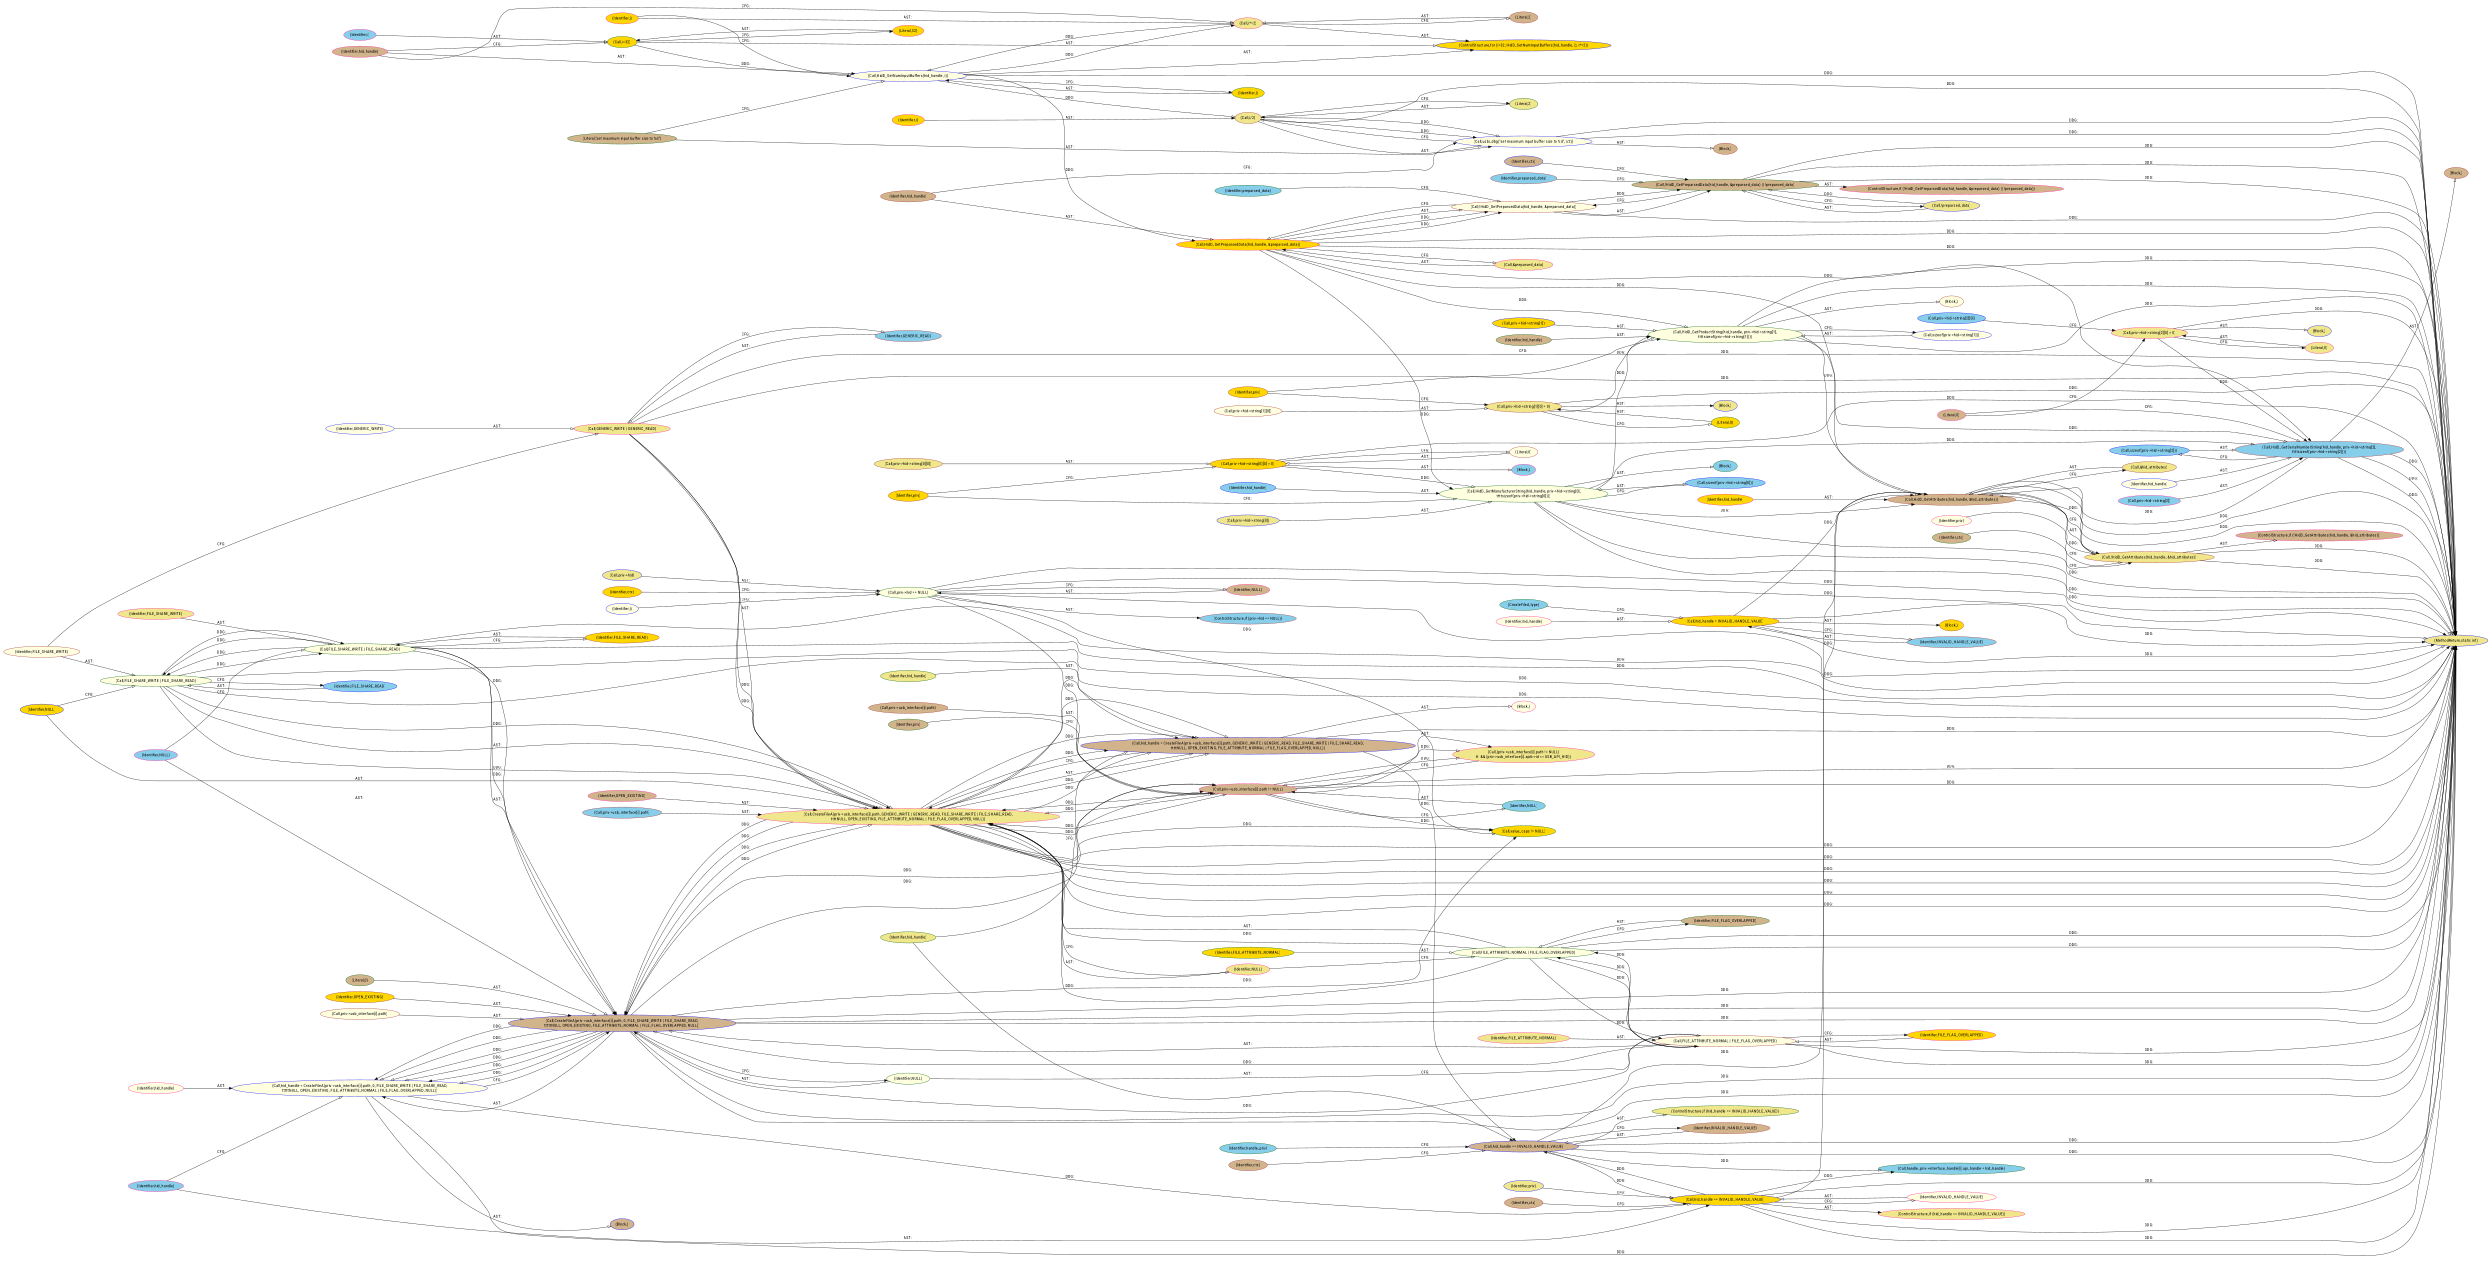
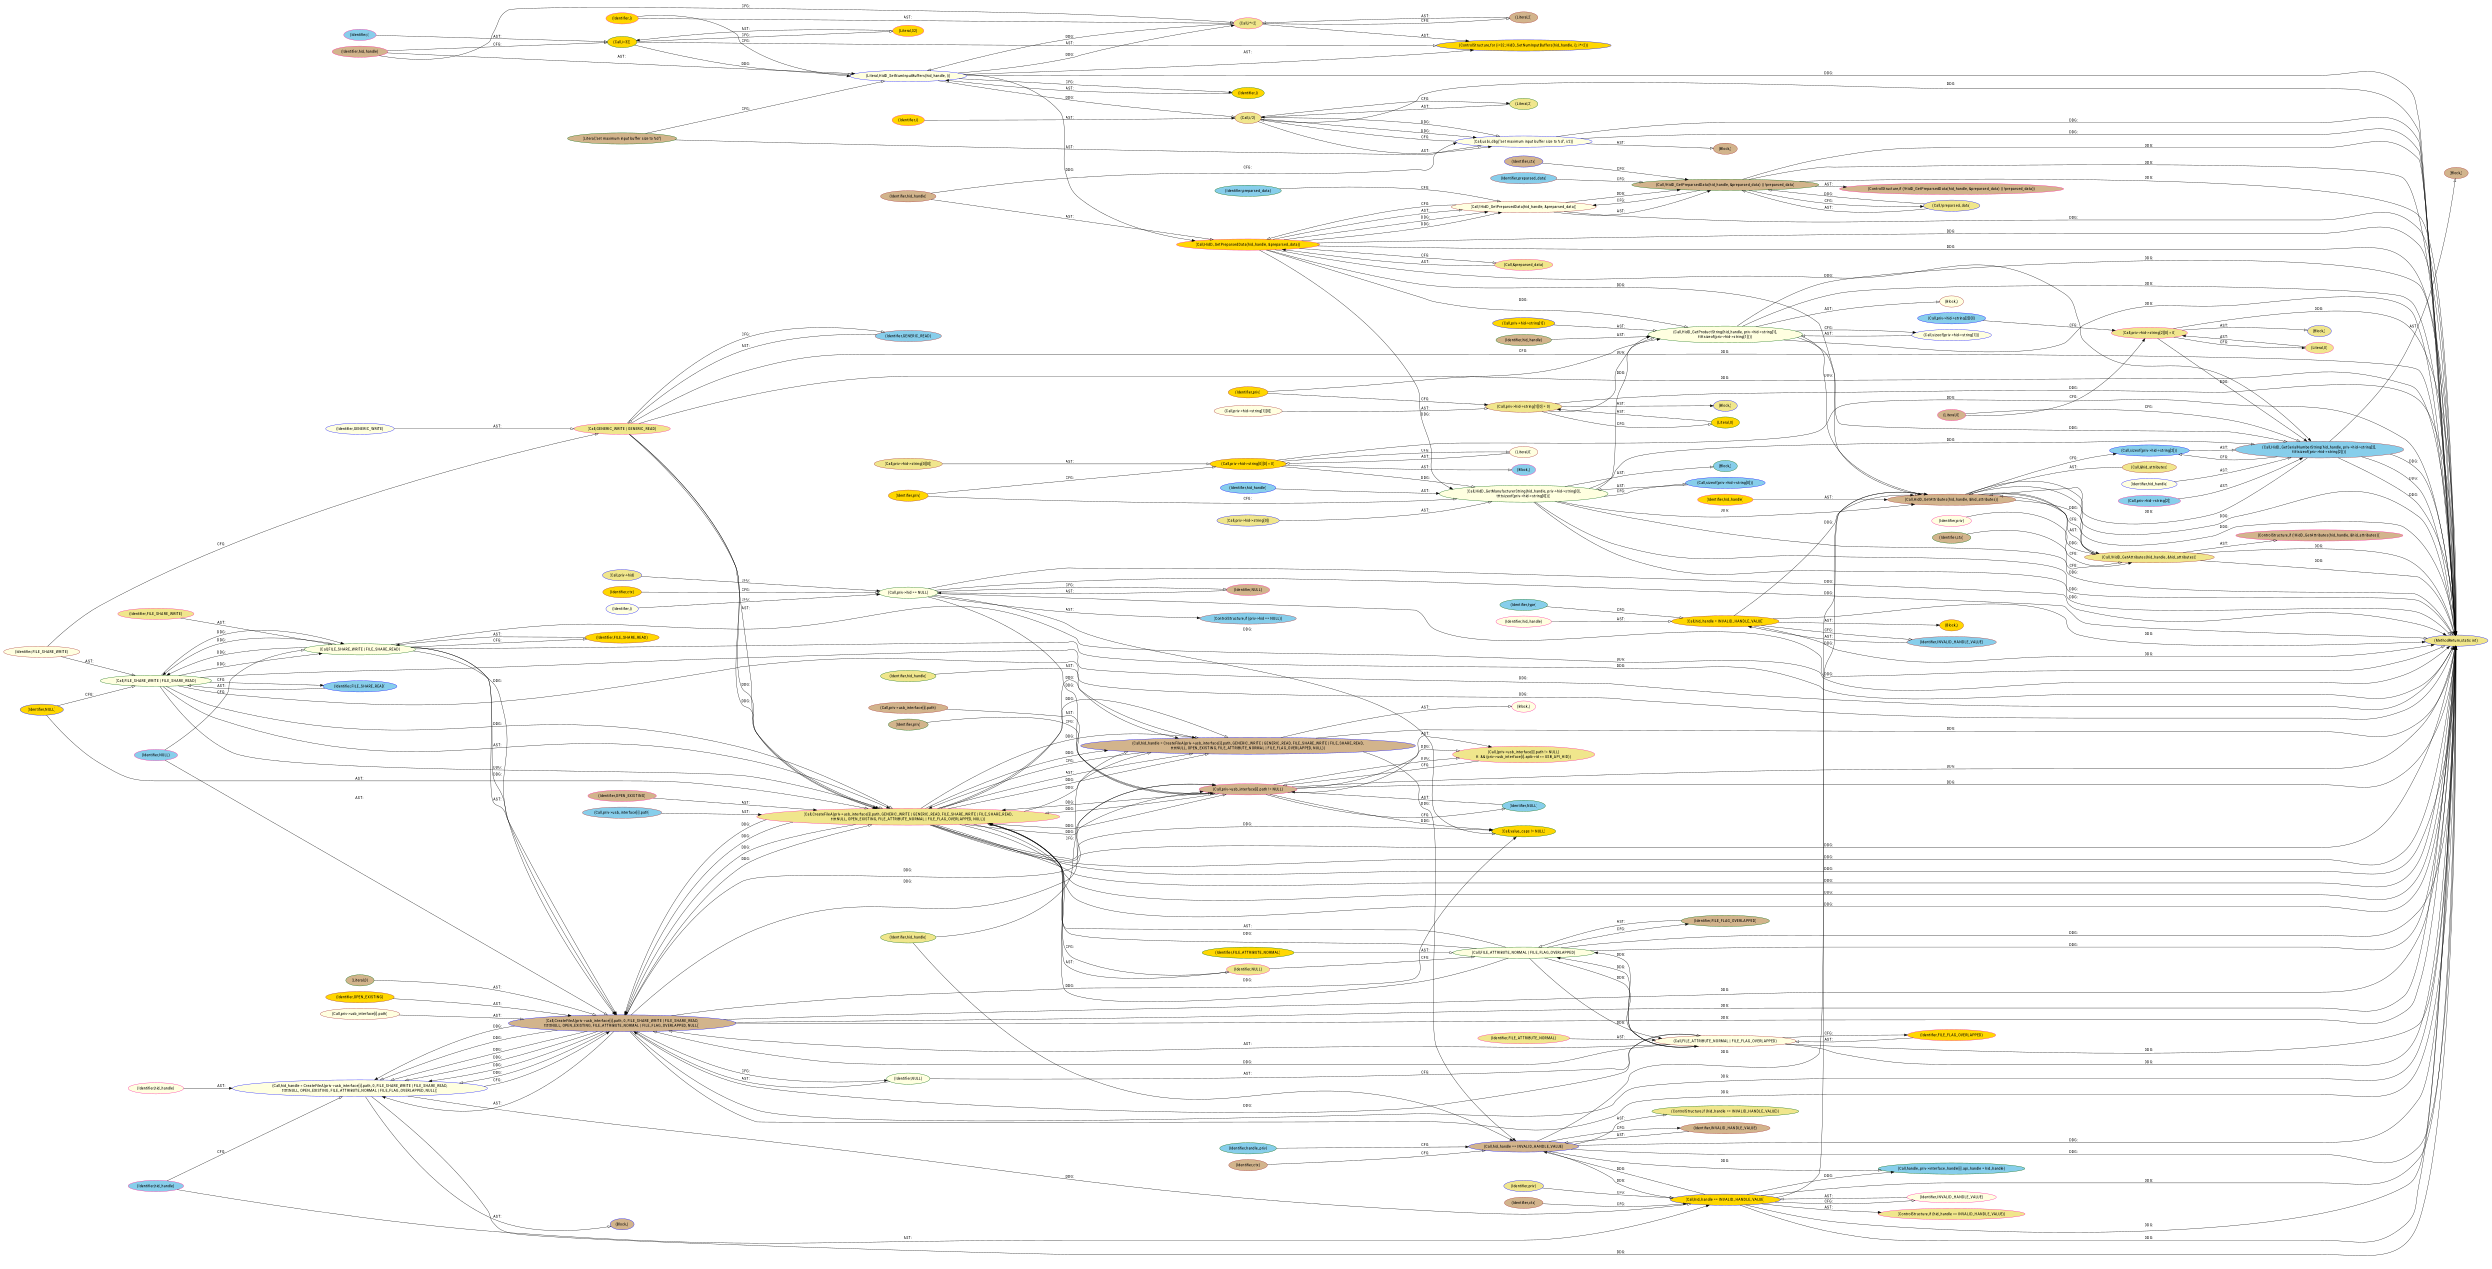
(763, 37) -> (763, 37)
(908, 76) -> (908, 76)
(2054, 481) -> (2039, 471)
(746, 580) -> (746, 580)
(1524, 605) -> (1524, 605)
